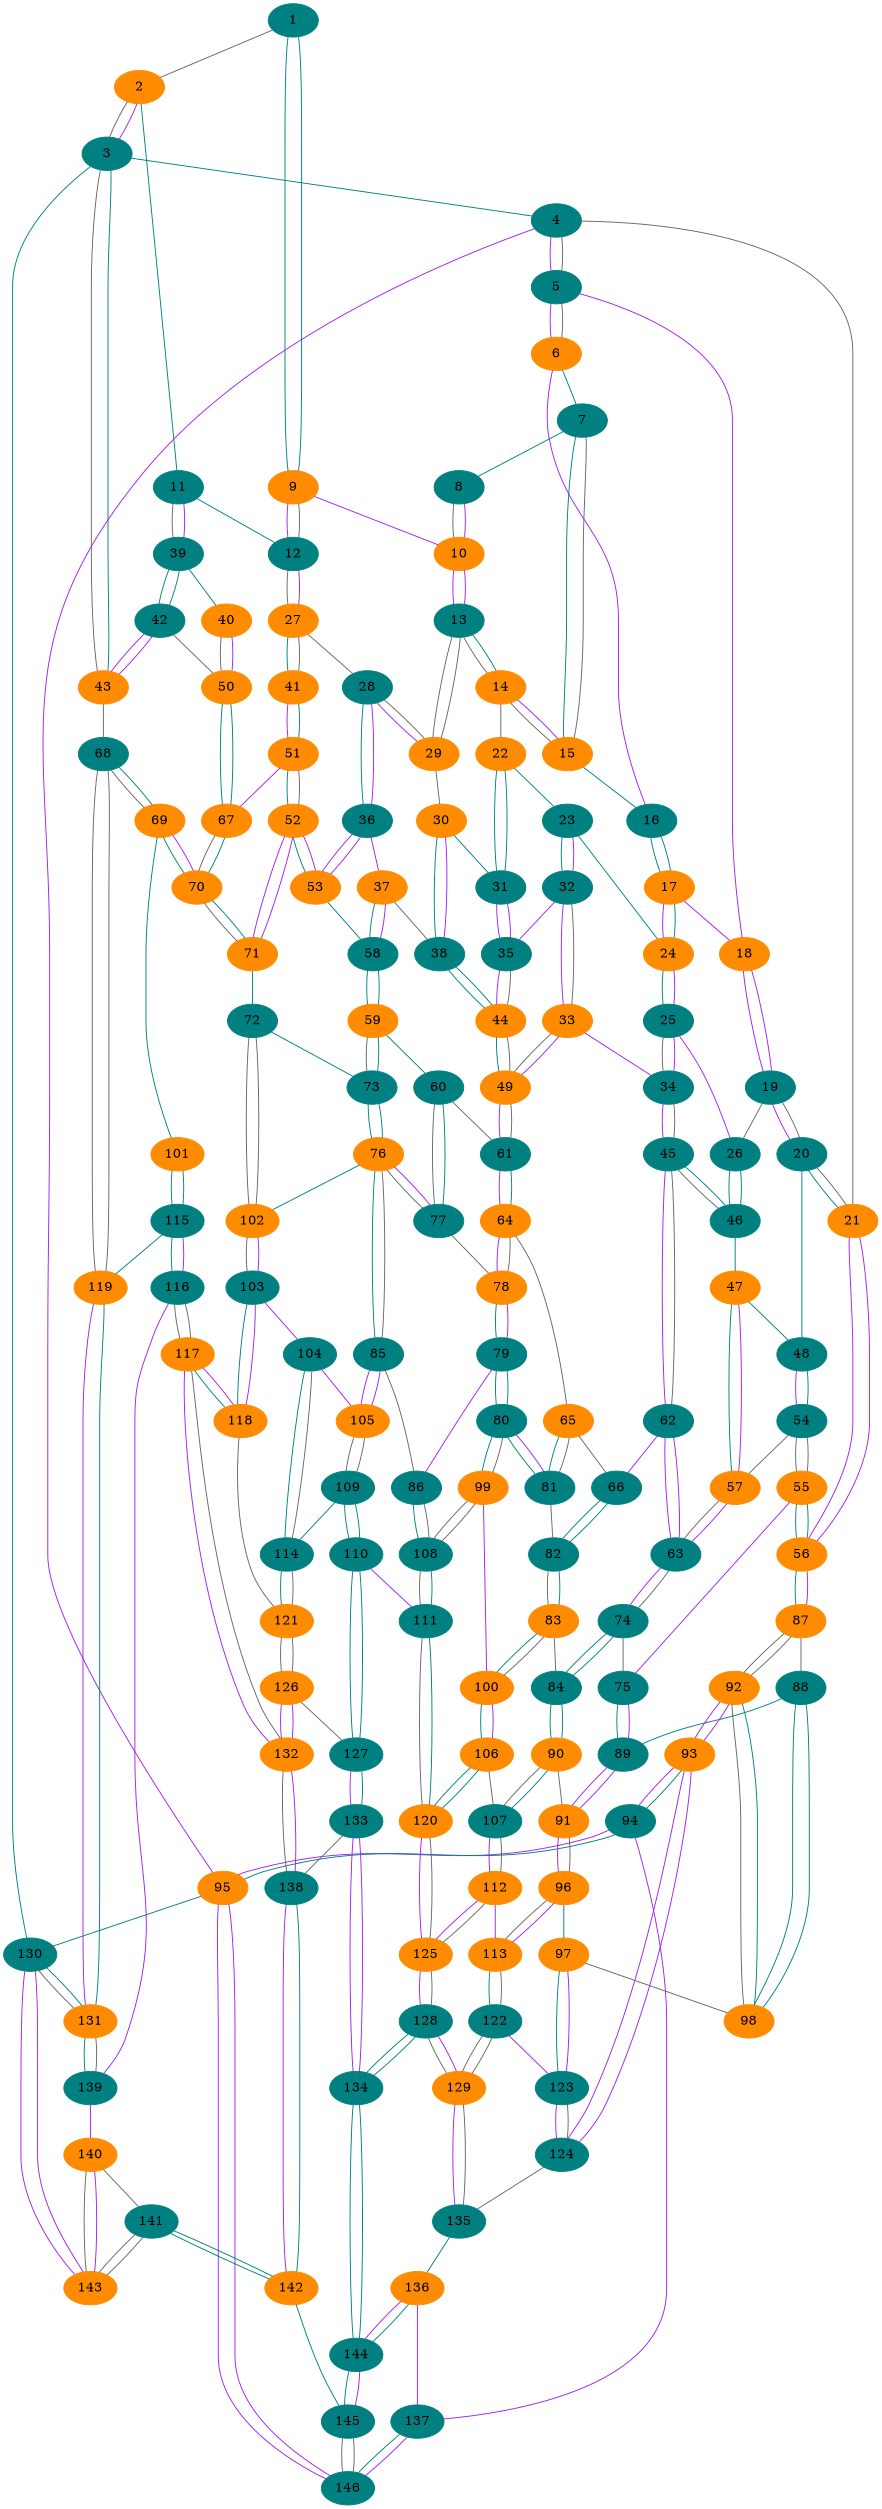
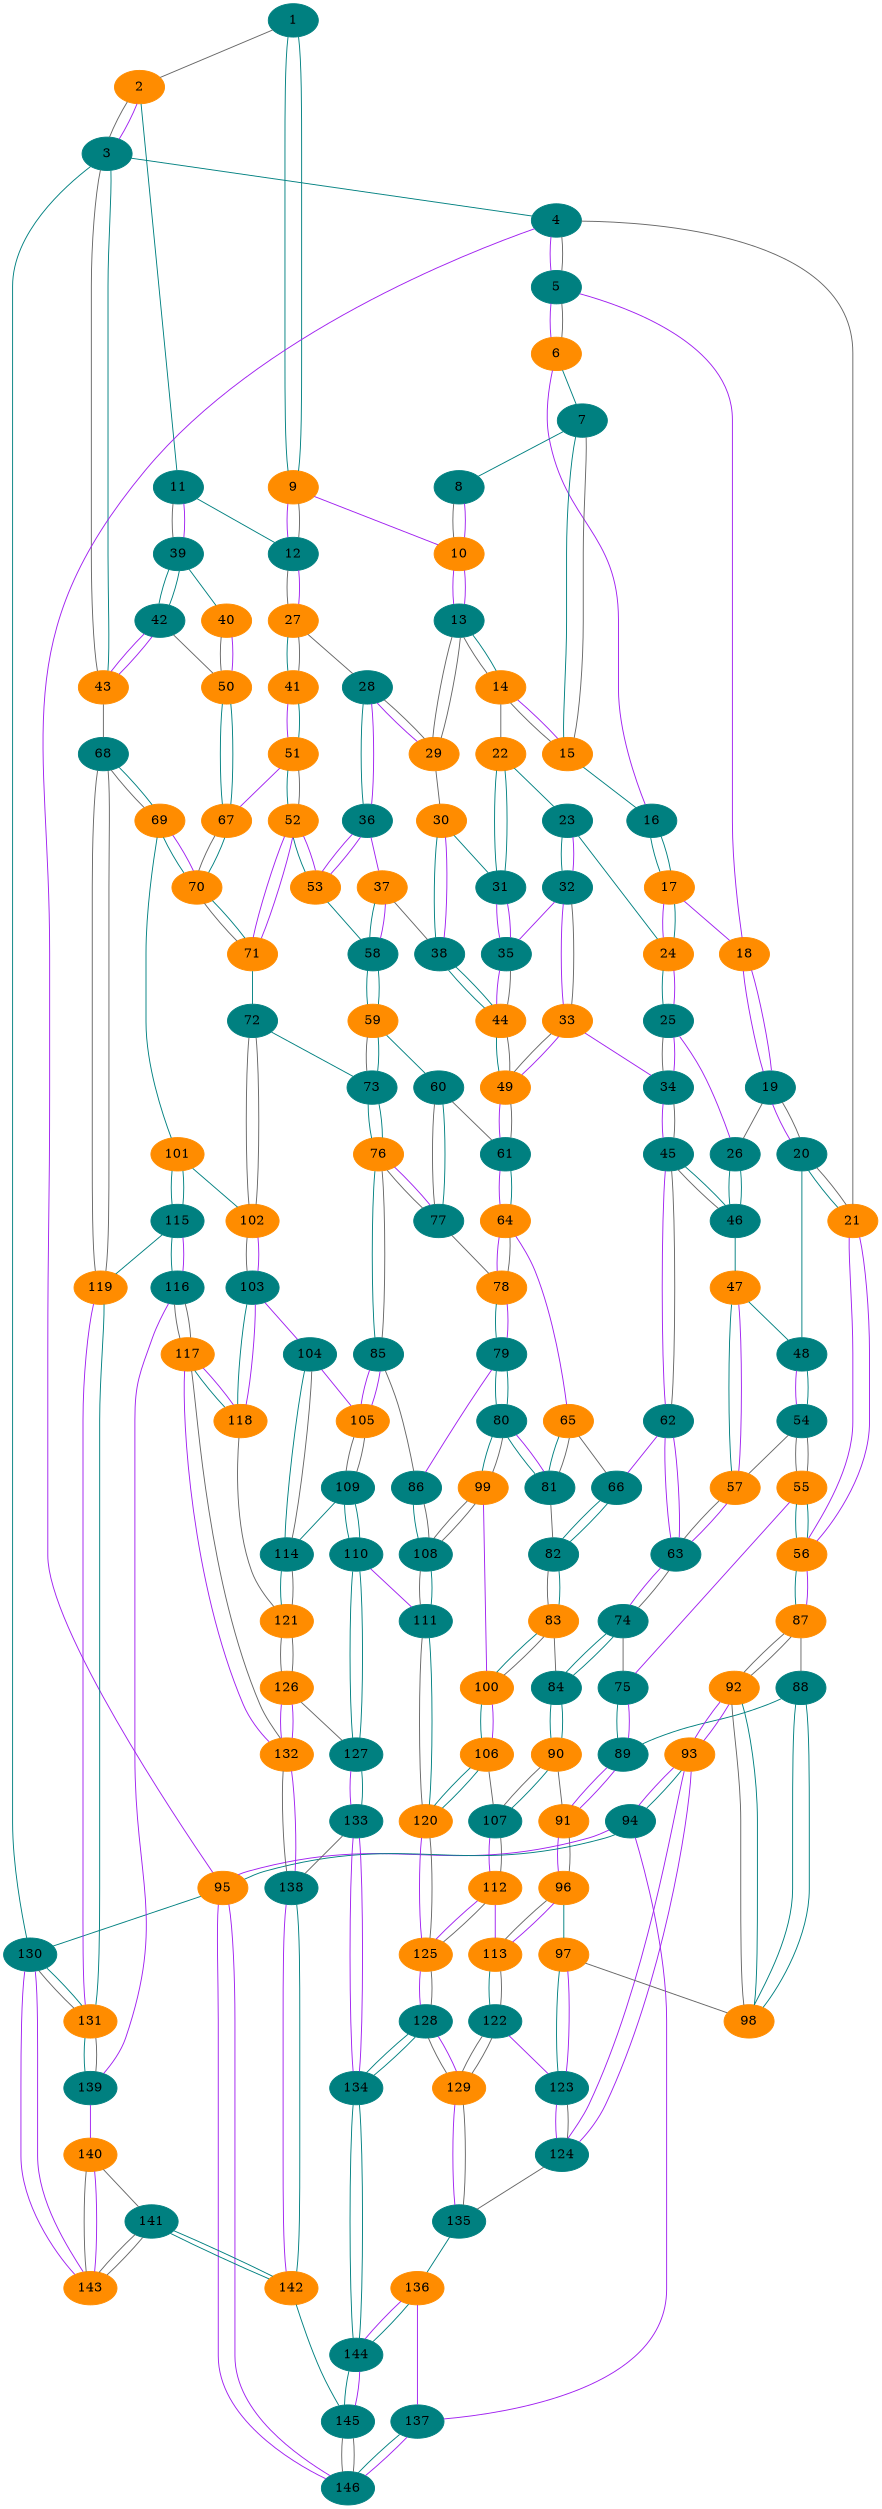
(316, 1187) -> (215, 1188)
(550, 1317) -> (550, 1317)
